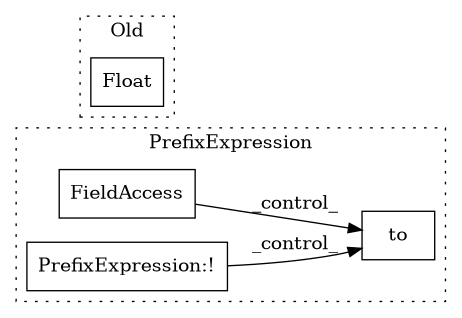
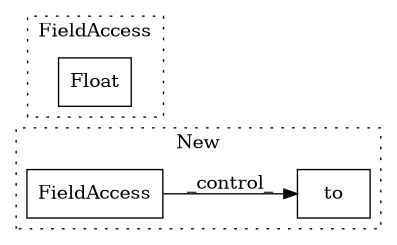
(127, 32) -> (96, 32)
(231, 143) -> (199, 143)
(127, 266) -> none
